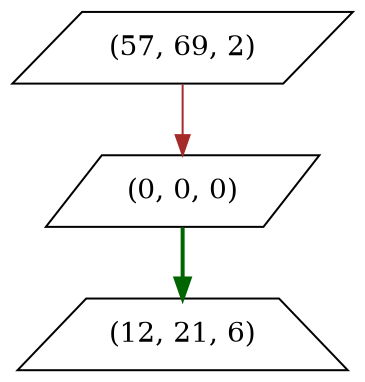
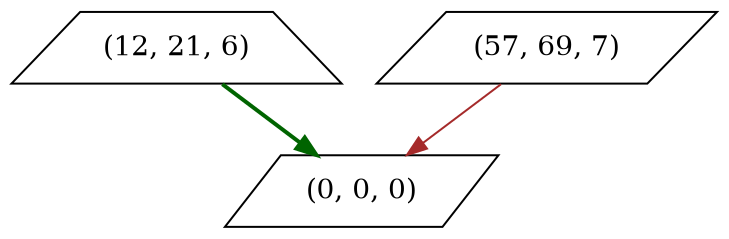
(183, 48) -> (547, 48)
(183, 253) -> (261, 114)
